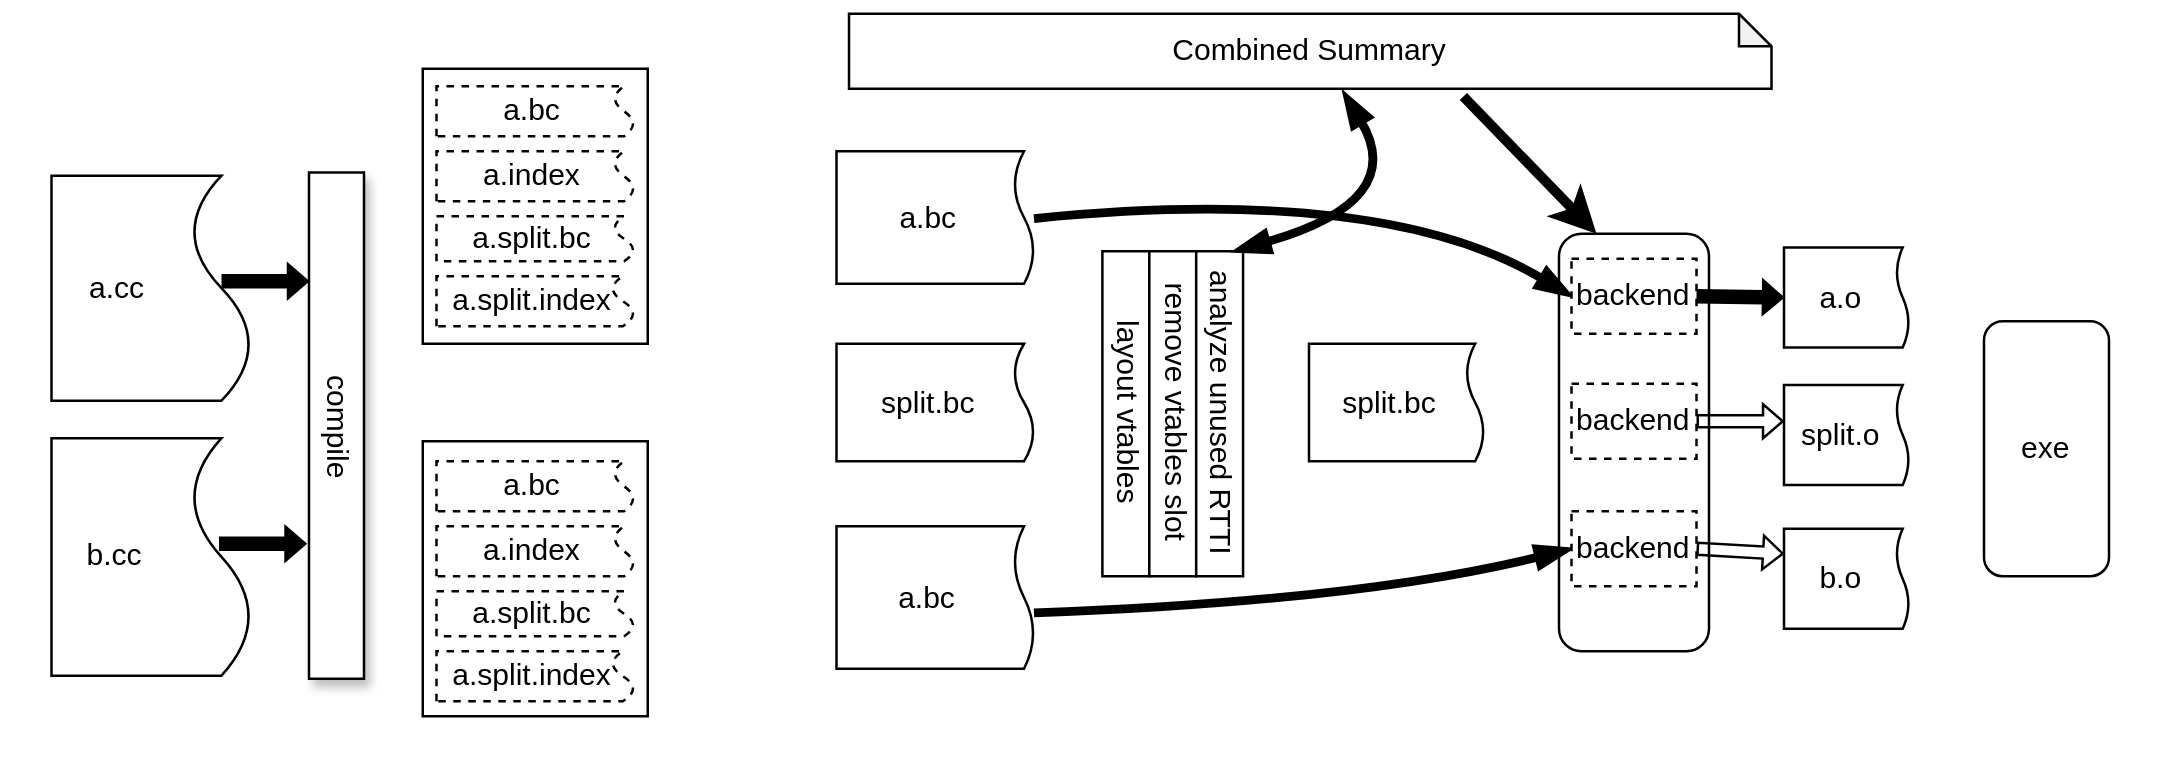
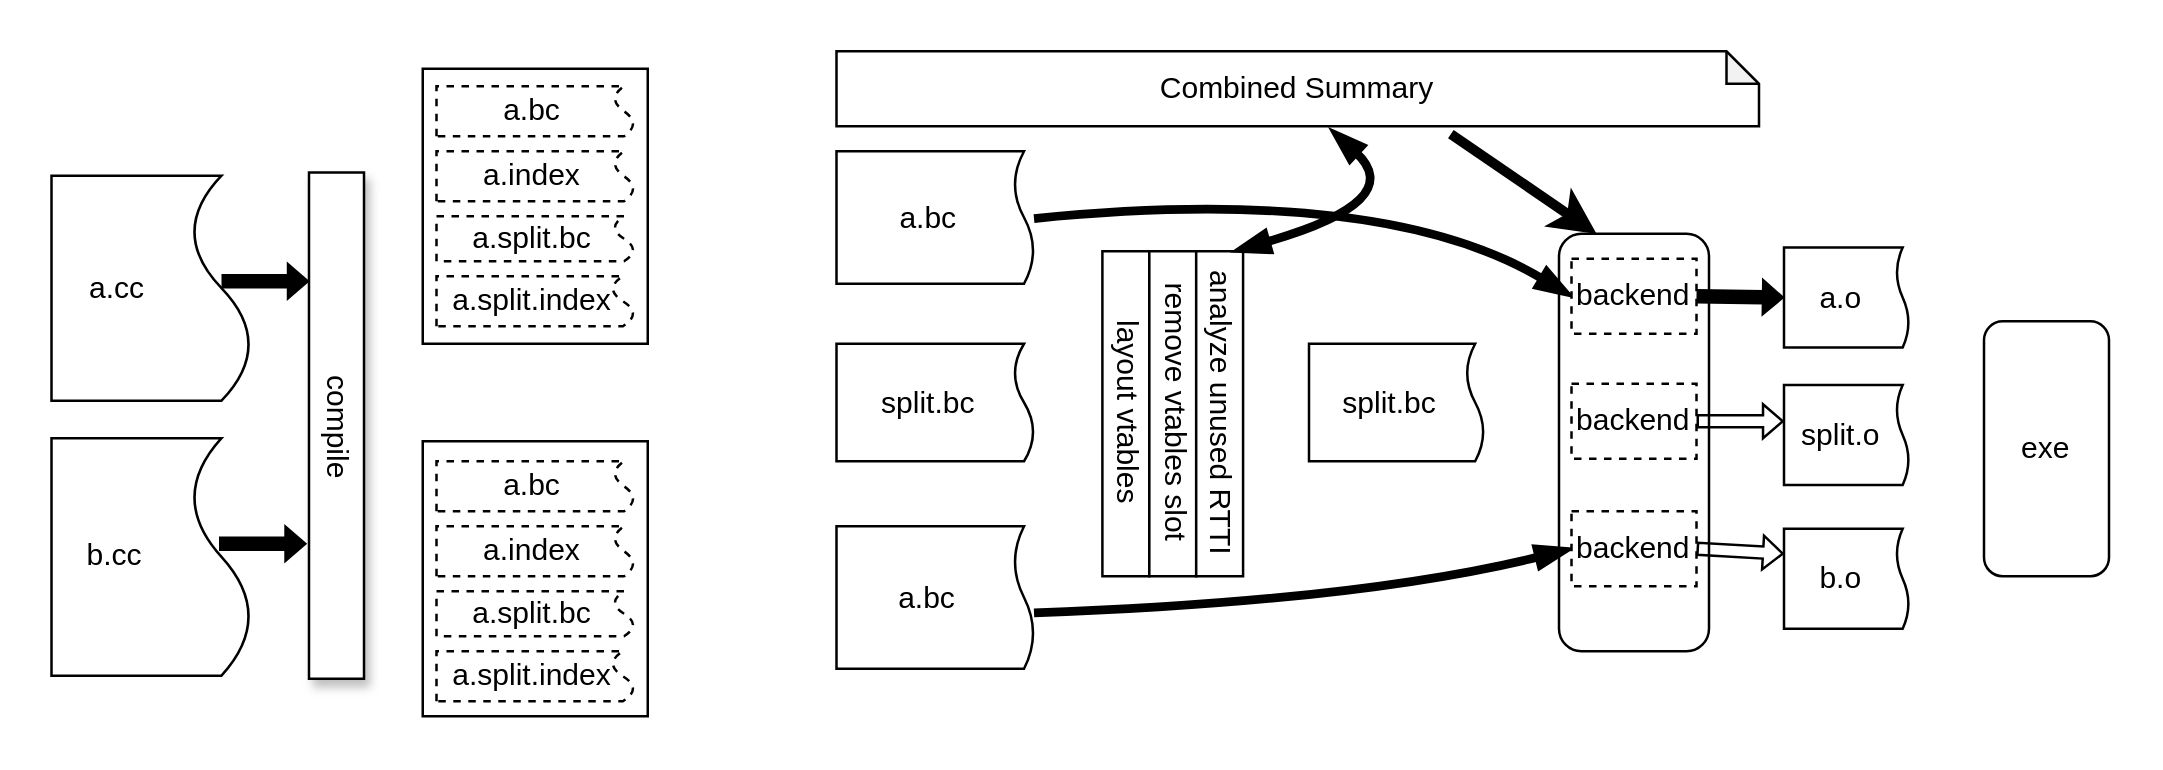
(1310, 51) -> (1298, 89)
